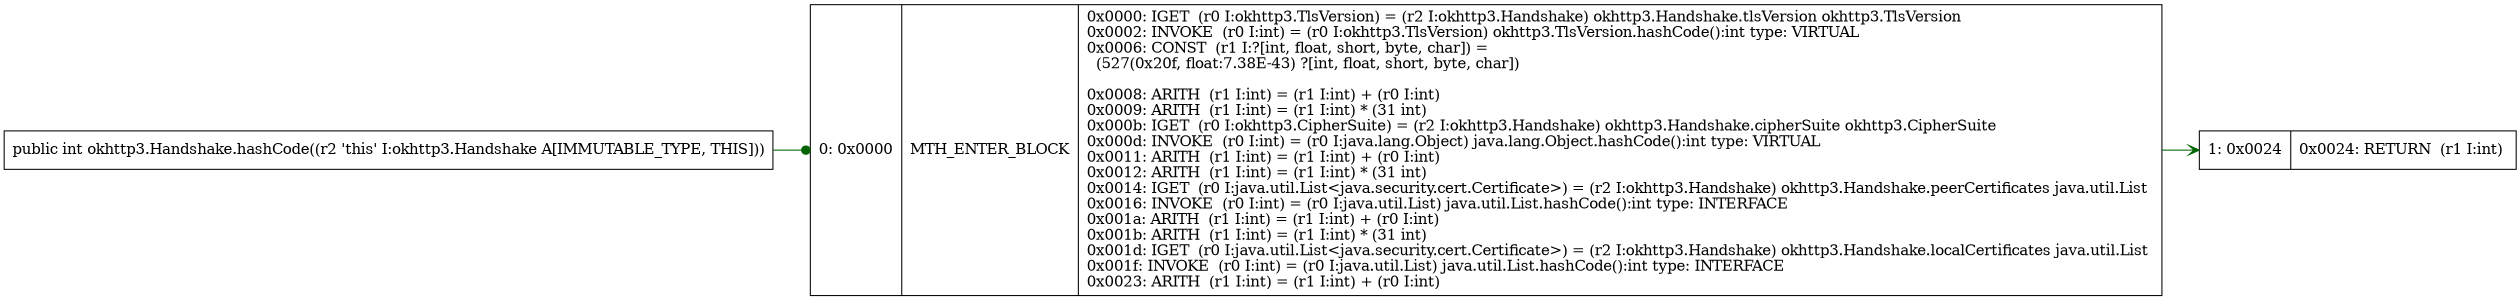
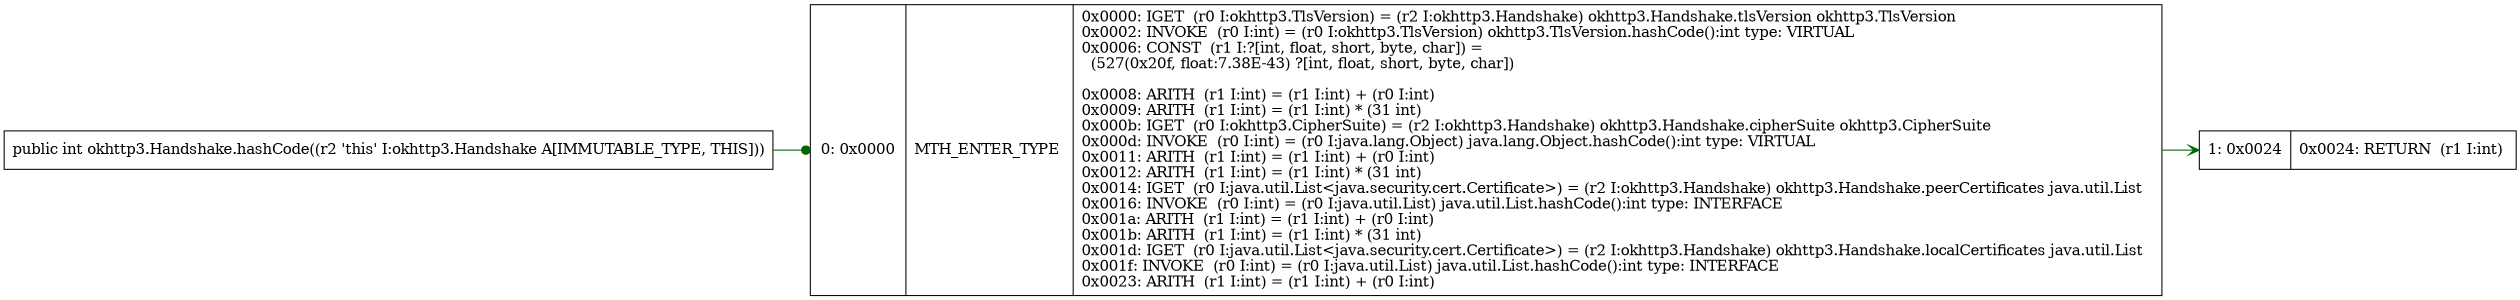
(990, 150) -> (987, 150)
